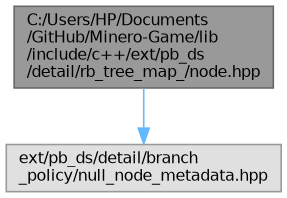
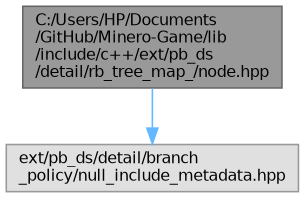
(144, 168) -> (152, 168)
